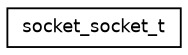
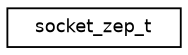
(94, 28) -> (94, 28)
